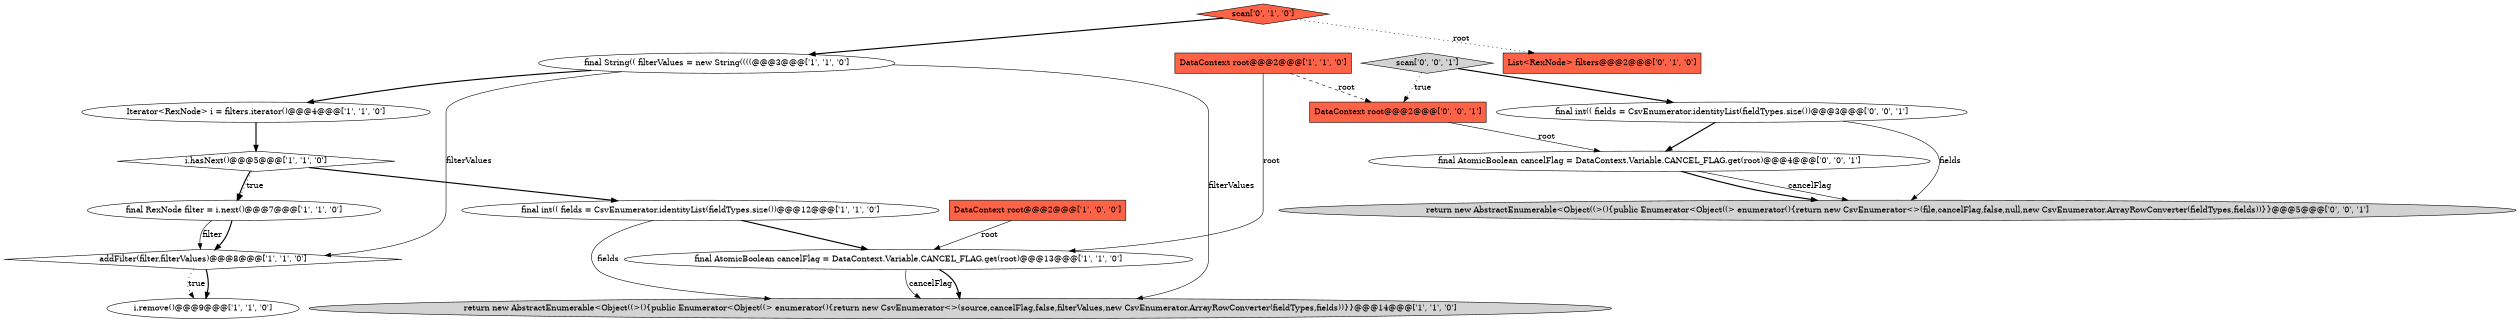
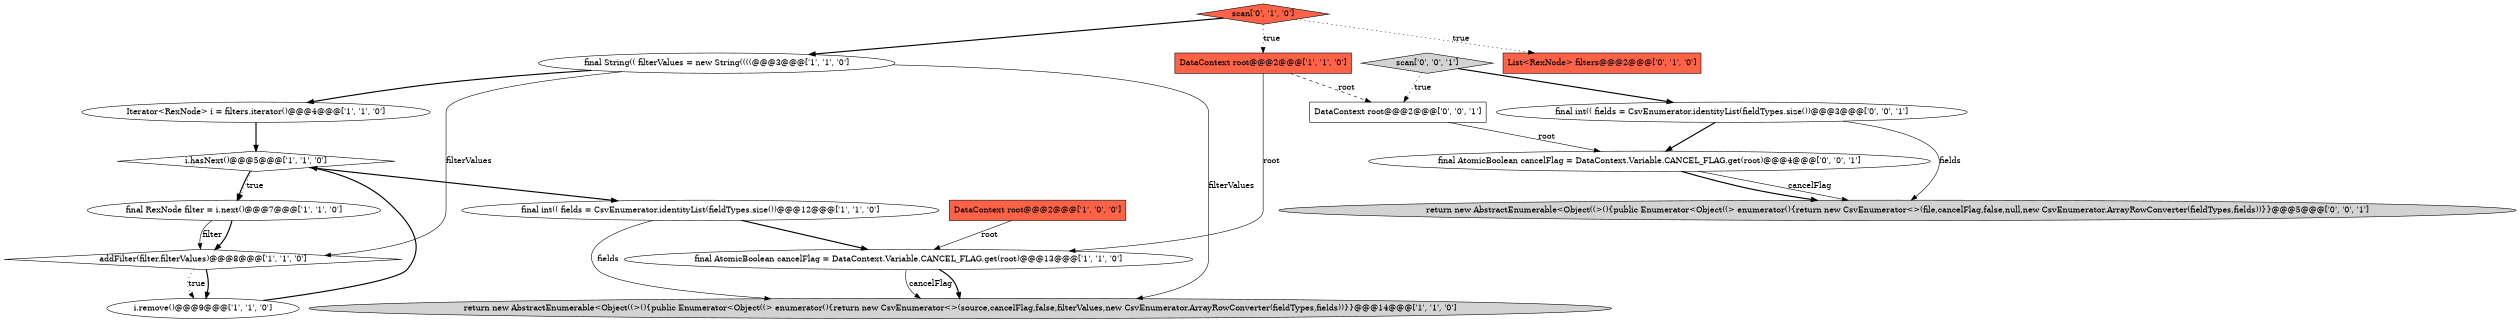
none -> (1263, 36)
(1461, 39) -> (1461, 39)
(1398, 112) -> (1398, 112)
none -> (410, 265)
